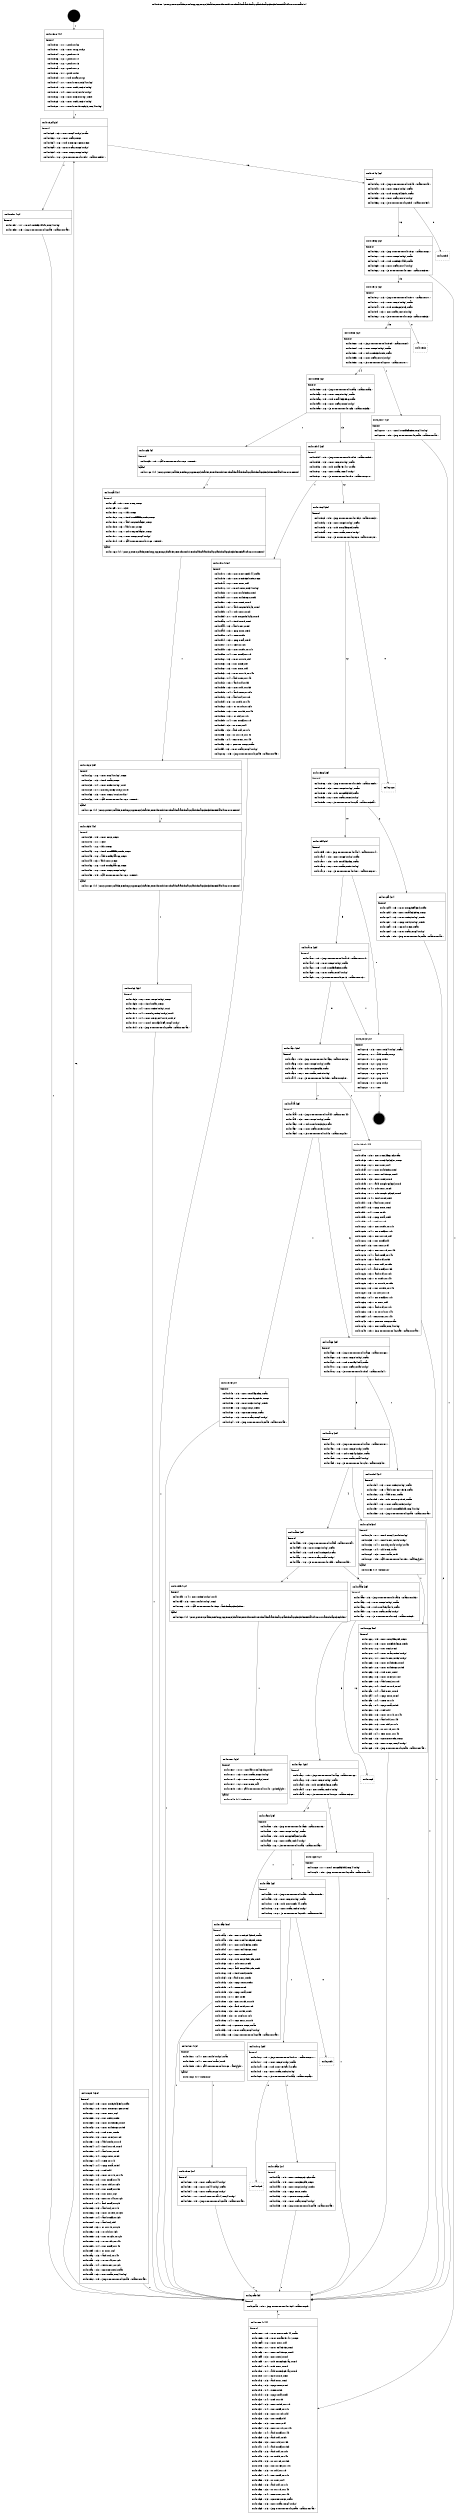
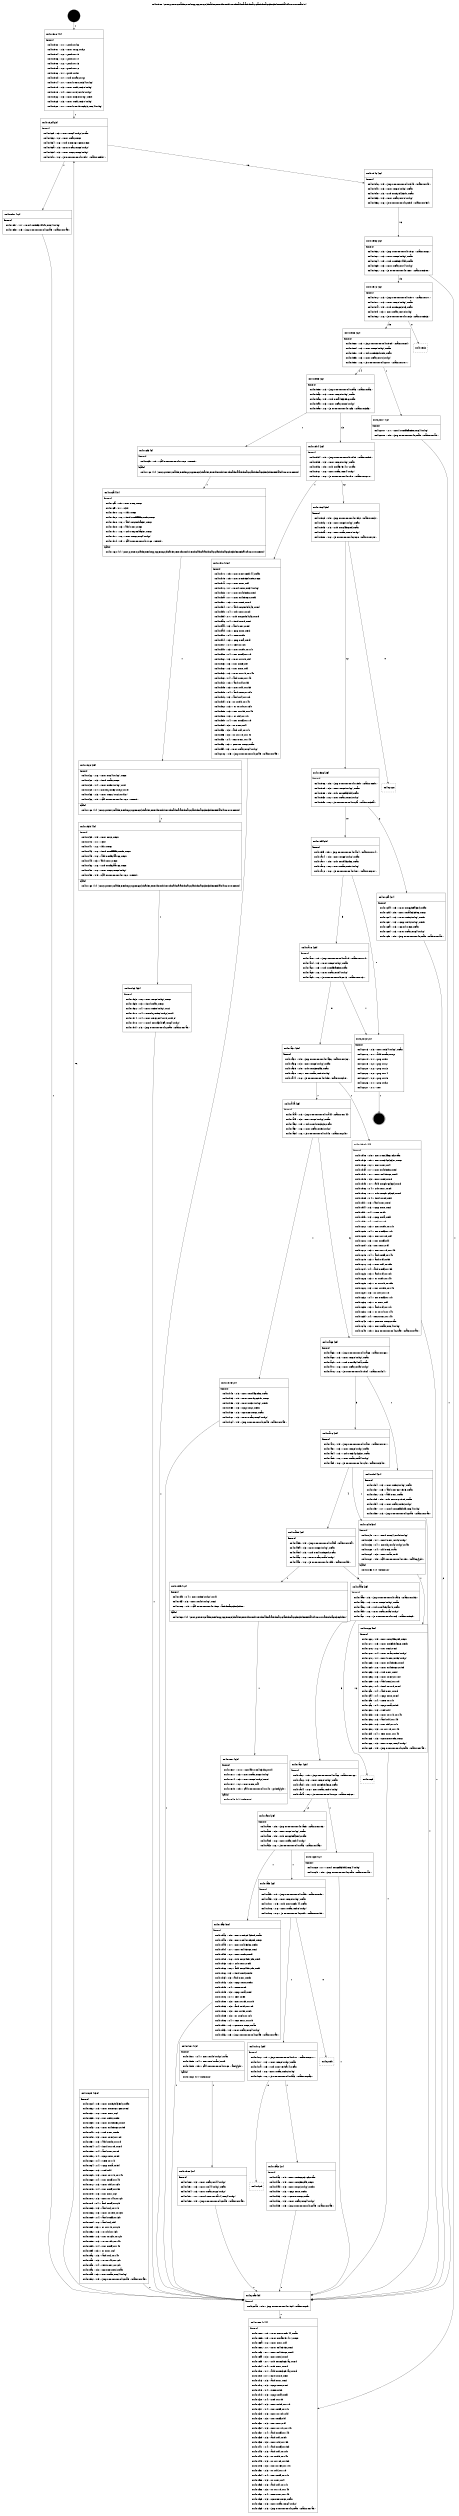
(442, 256) -> none
(278, 2315) -> (280, 2314)
